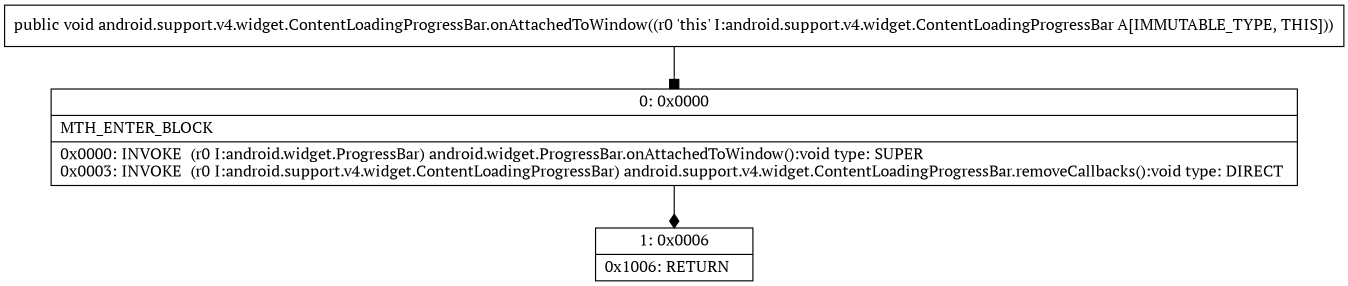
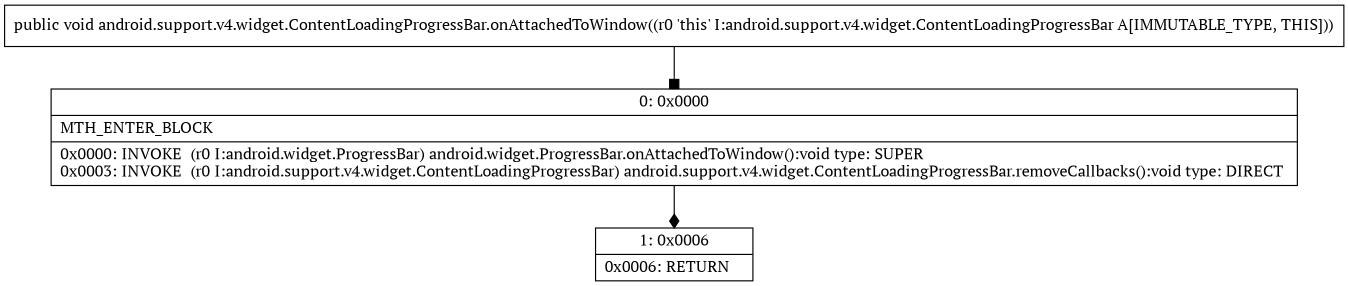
(674, 267) -> (674, 267)
